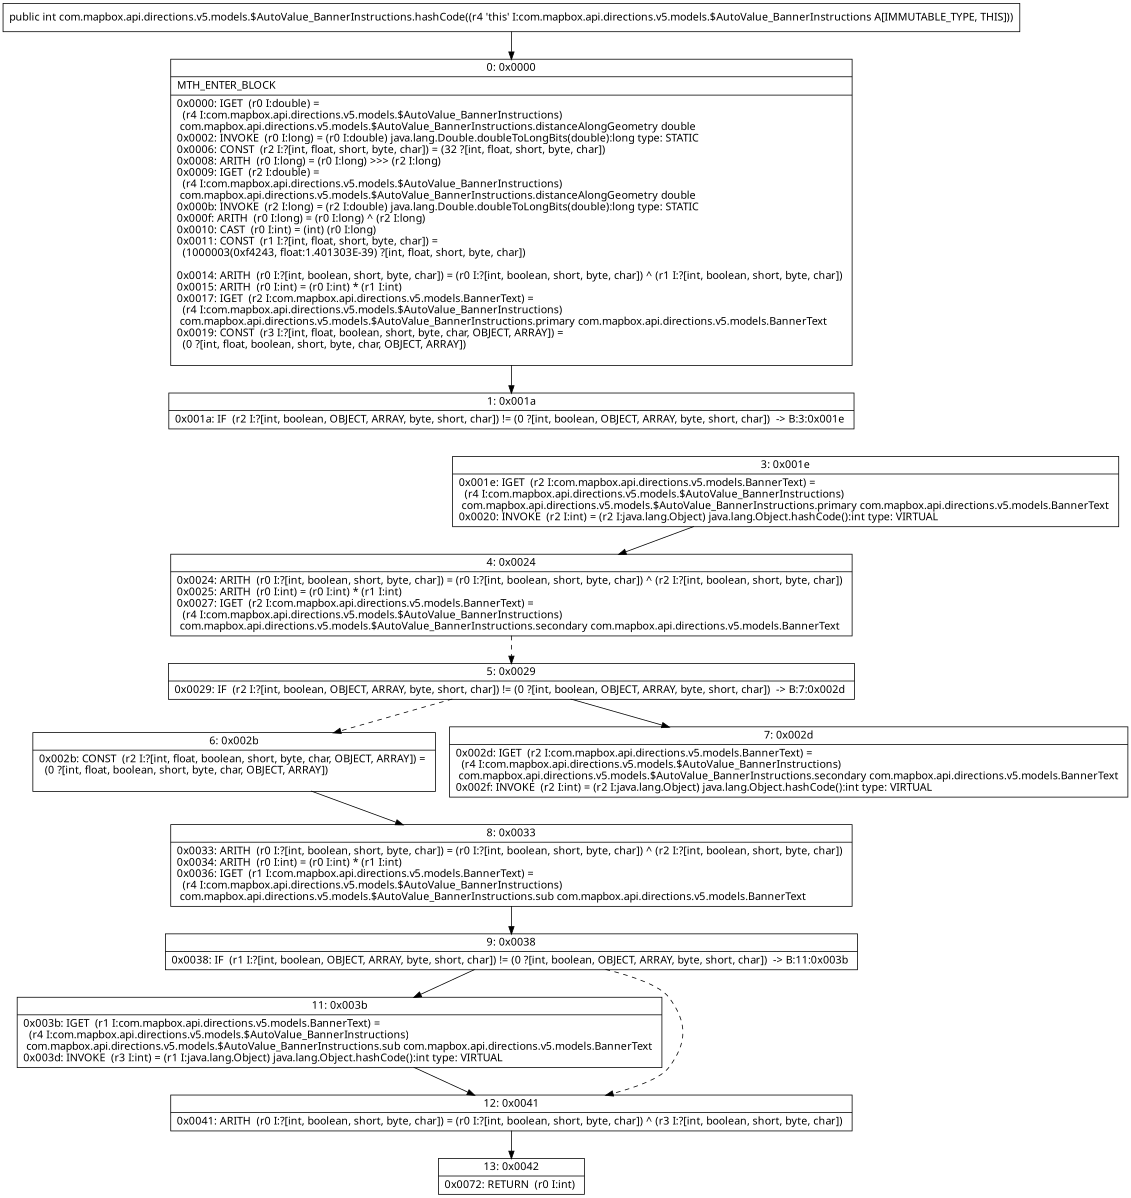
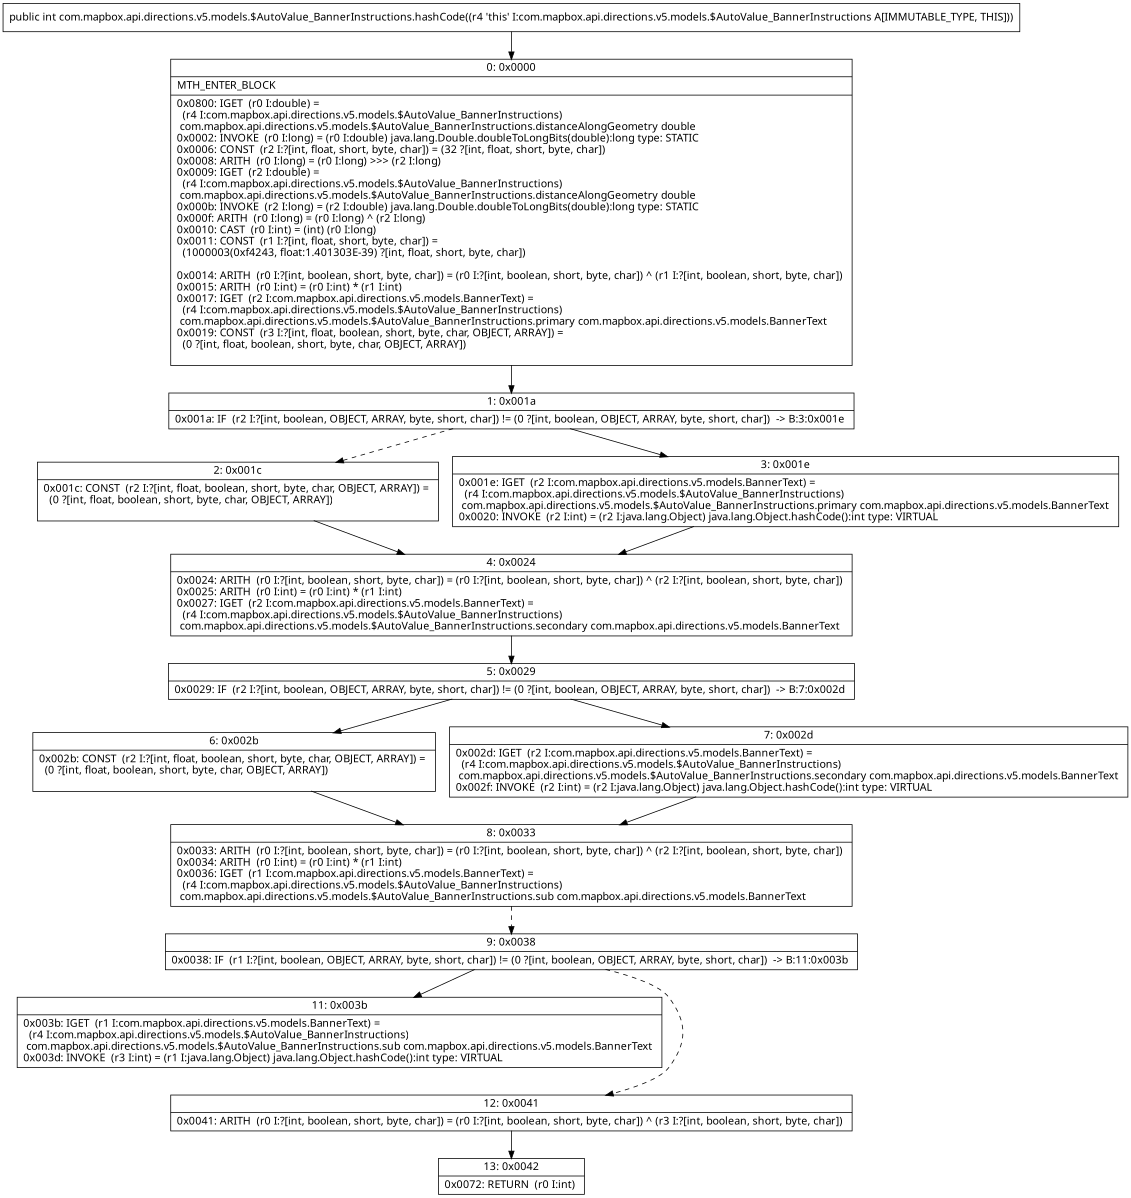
(250, 104) -> (250, 104)
none -> (615, 442)
none -> (238, 492)
(511, 646) -> (511, 646)
(397, 715) -> (397, 715)
none -> (662, 809)
(511, 916) -> (511, 916)
(441, 1080) -> none
